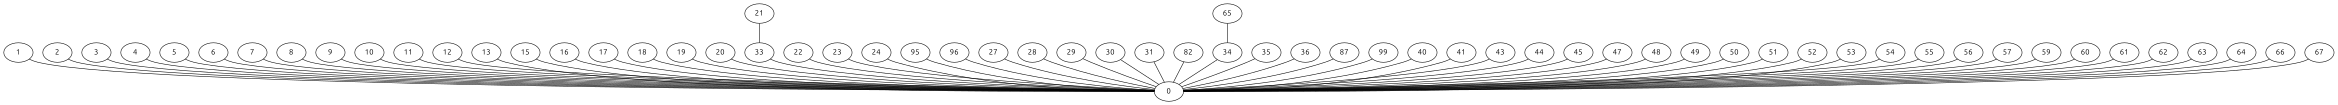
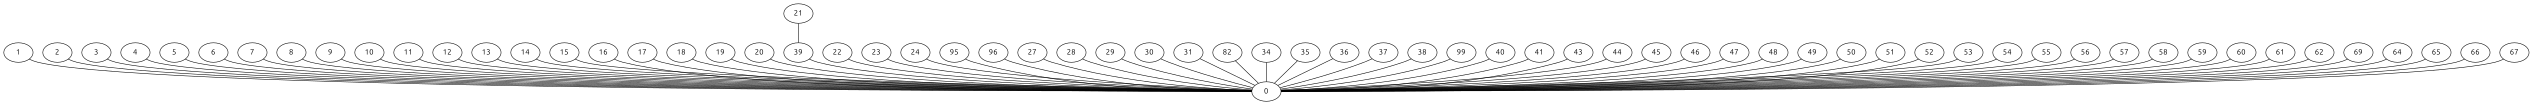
(1227, 33) -> (1854, 87)
none -> (525, 53)
(759, 53) -> (798, 53)
(1344, 53) -> (1383, 53)
none -> (1422, 53)
none -> (1695, 53)
none -> (2163, 53)
(2202, 53) -> (2358, 53)
